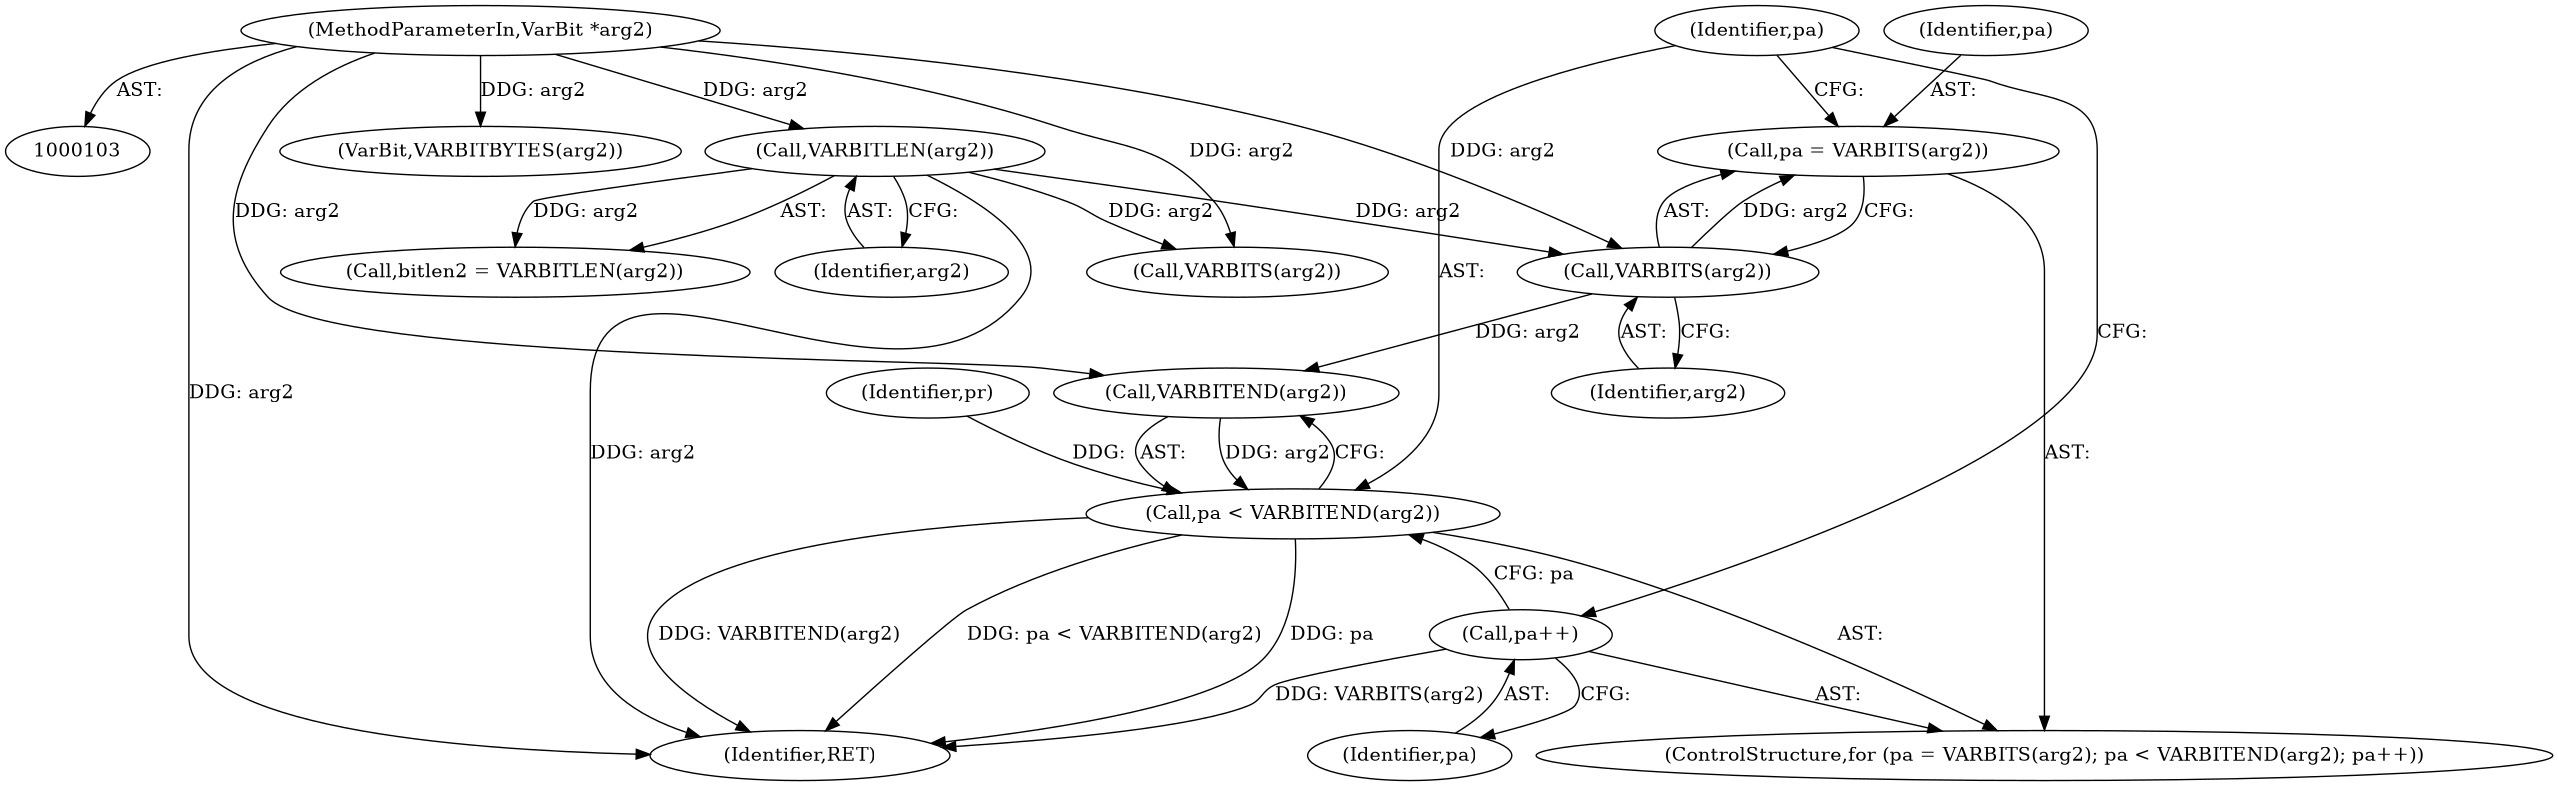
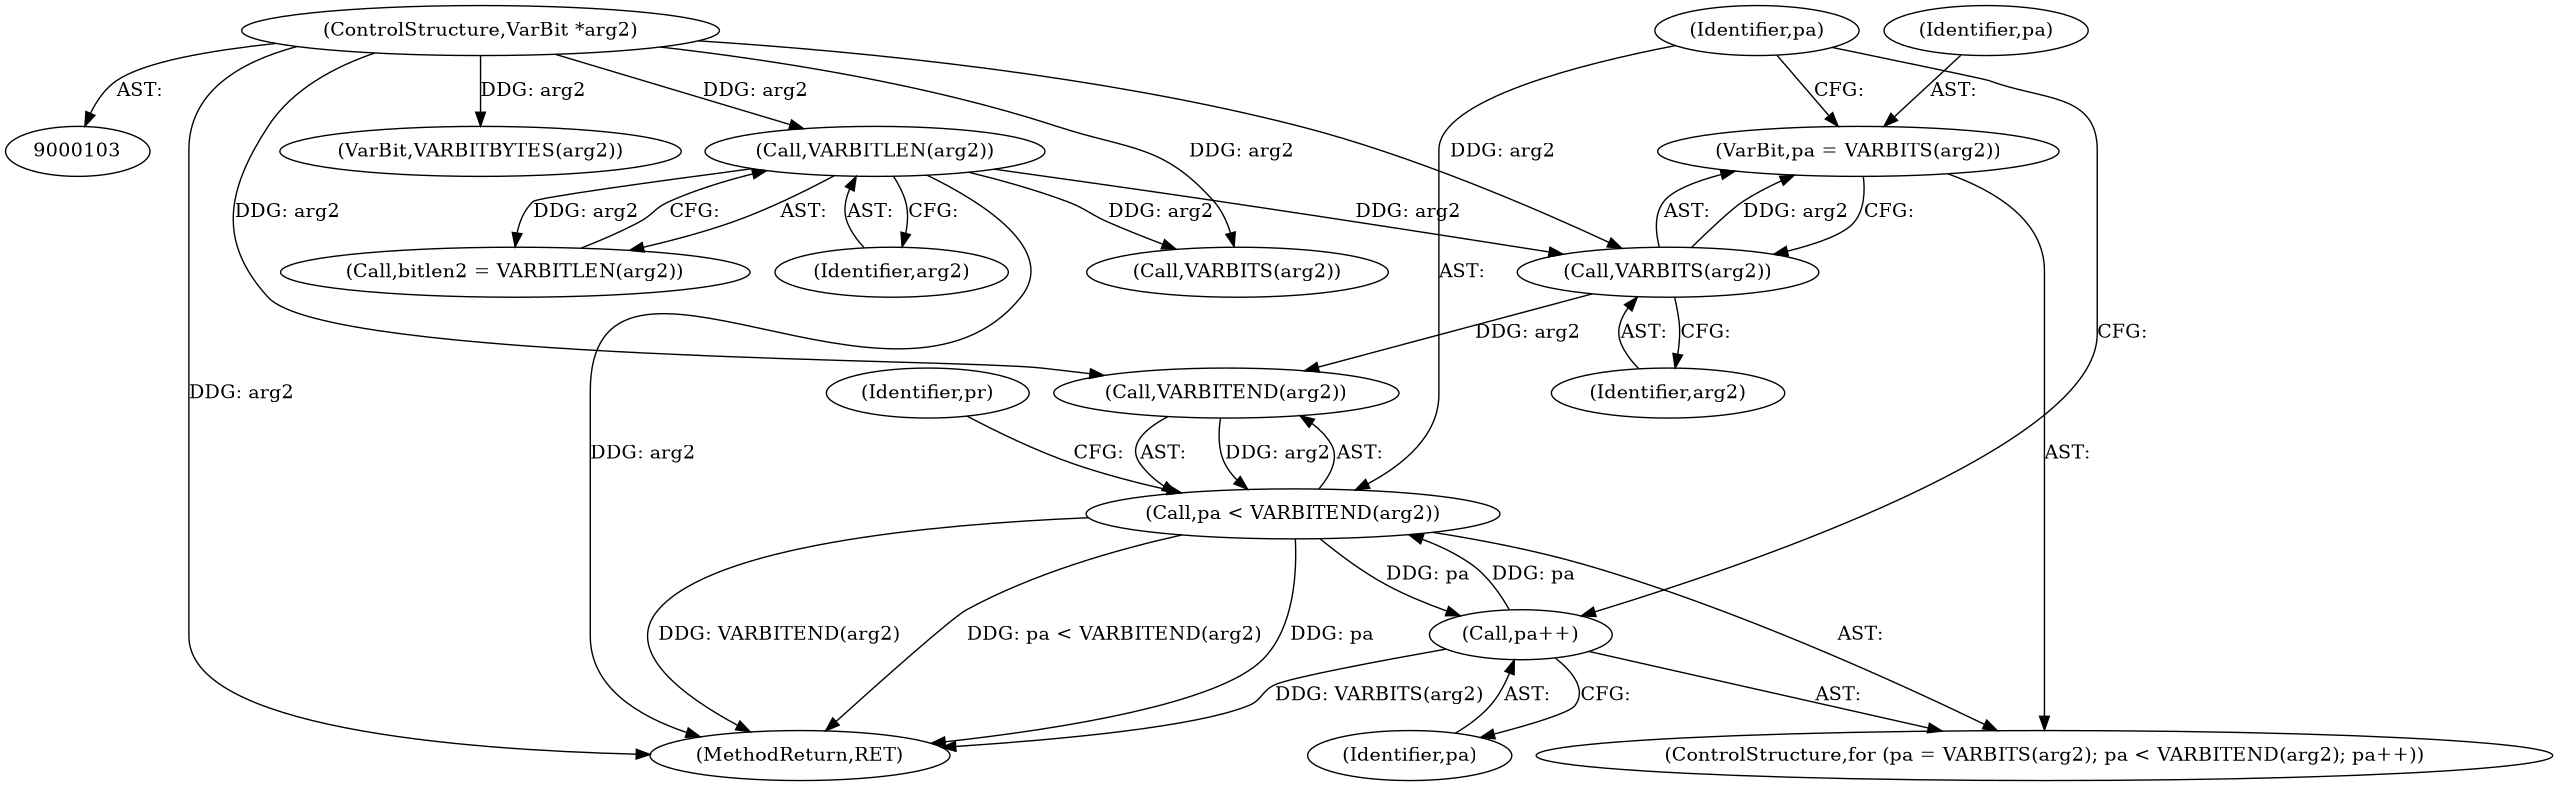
(481, 31) -> (481, 31)
(78, 151) -> (78, 151)
(1858, 151) -> (1858, 151)
none -> (664, 204)
(1102, 453) -> (1102, 453)
(1363, 453) -> (1363, 453)
(1534, 574) -> (1534, 574)
none -> (1380, 581)
(800, 756) -> (800, 756)
